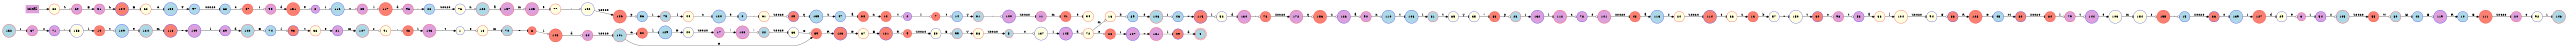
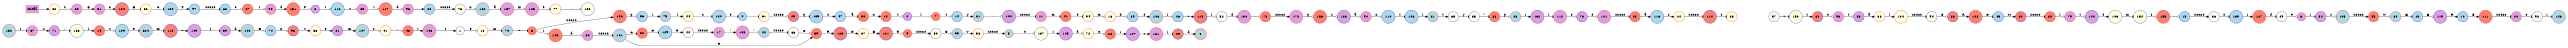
(602, 13) -> (573, 23)
(1753, 17) -> none
(2214, 17) -> (2214, 17)
(1099, 26) -> (1098, 17)
(281, 29) -> (281, 29)
(146, 31) -> (146, 31)
(653, 31) -> (653, 31)
